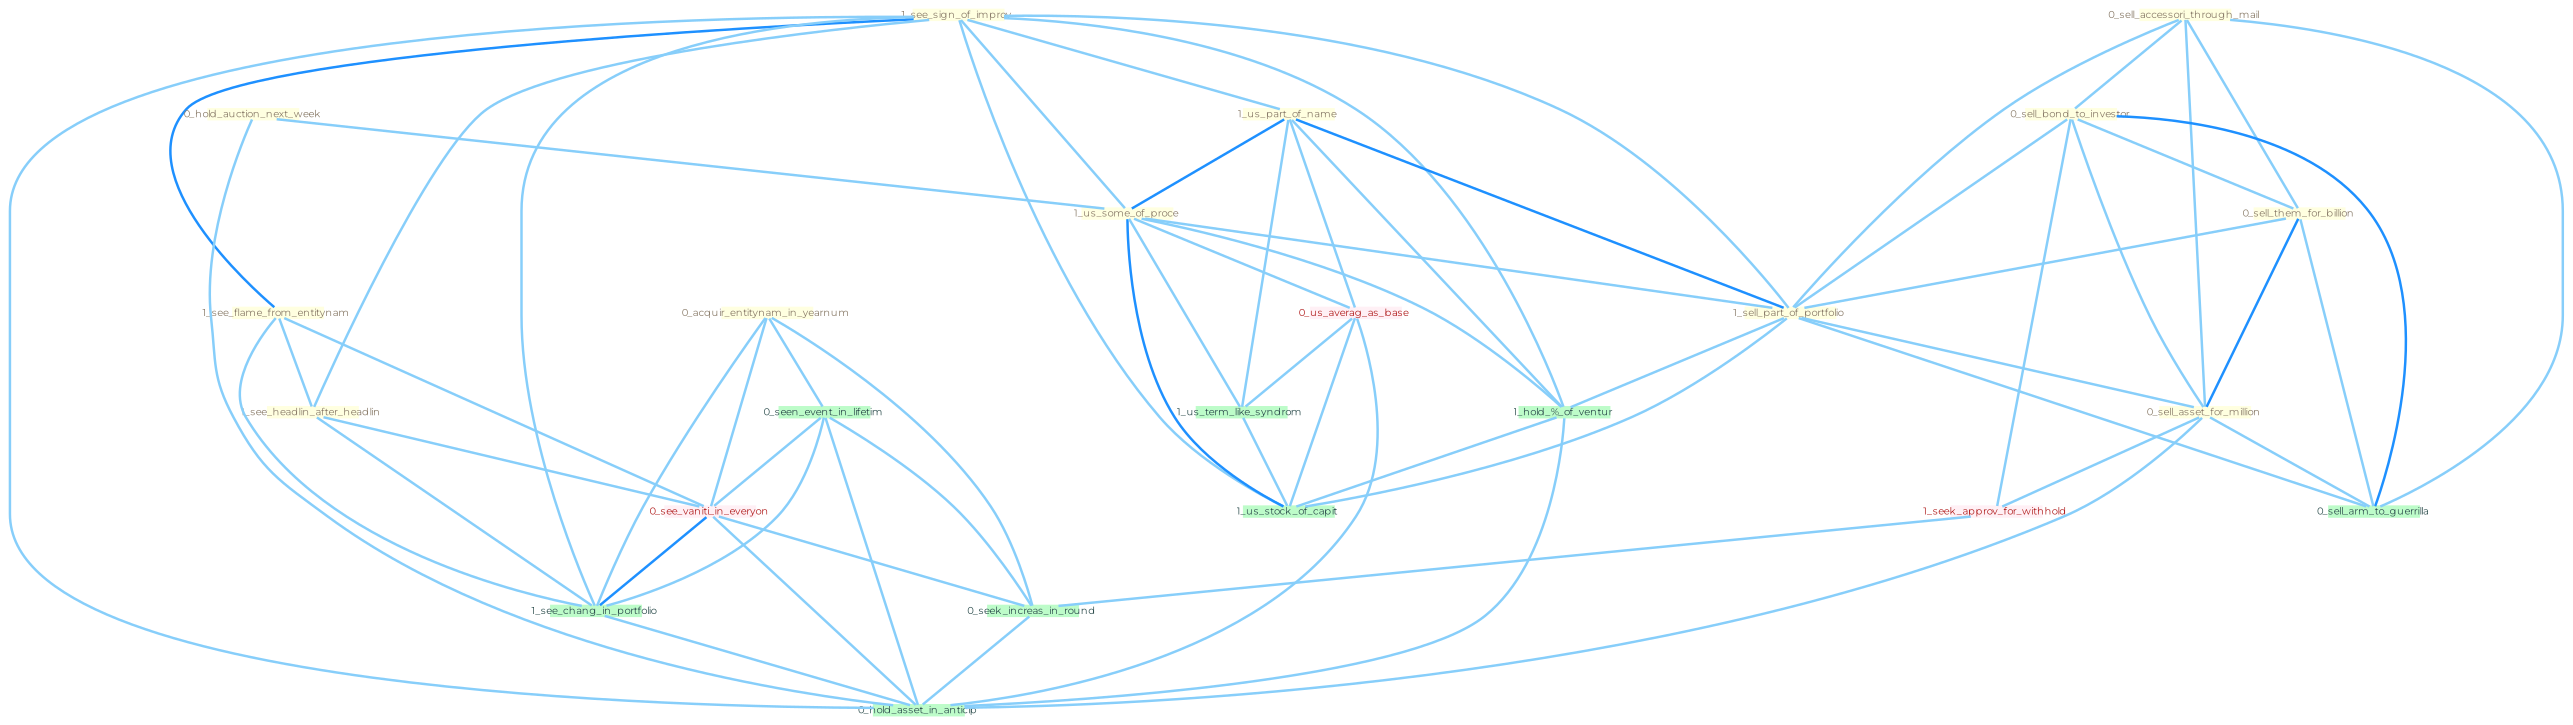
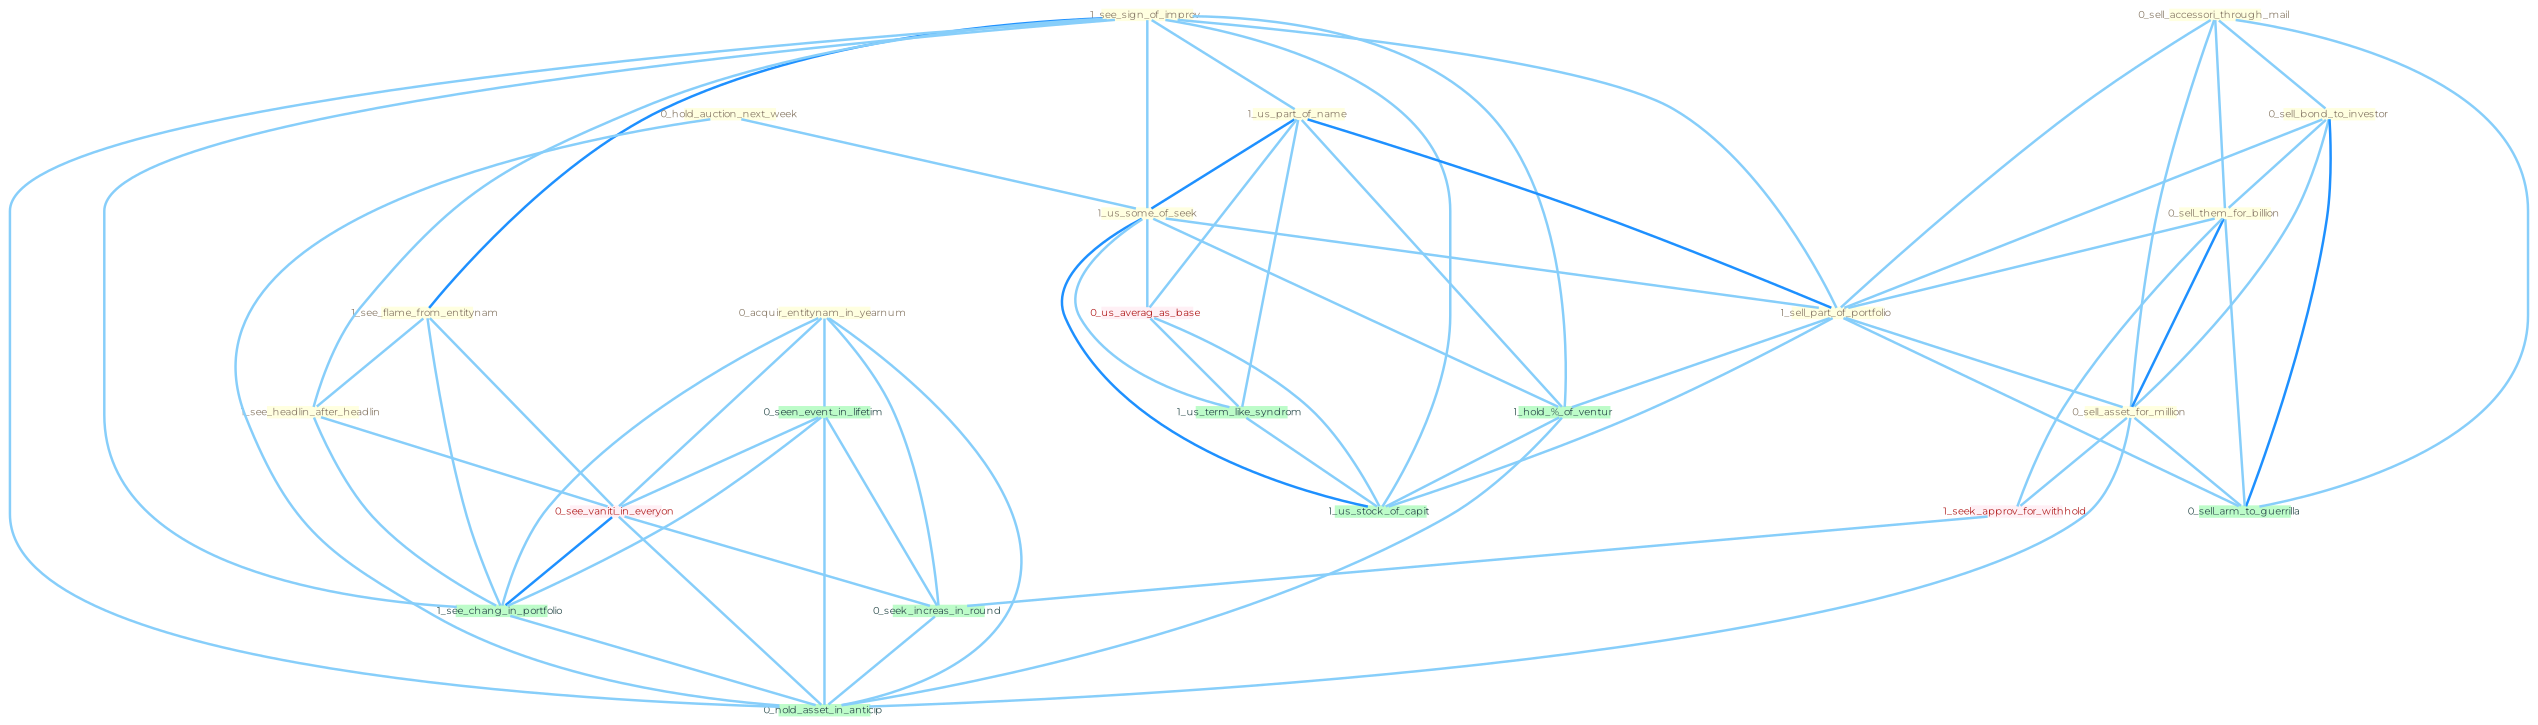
(1127, 214) -> (1147, 214)
(2034, 313) -> (2104, 351)
(1264, 605) -> (1015, 526)
